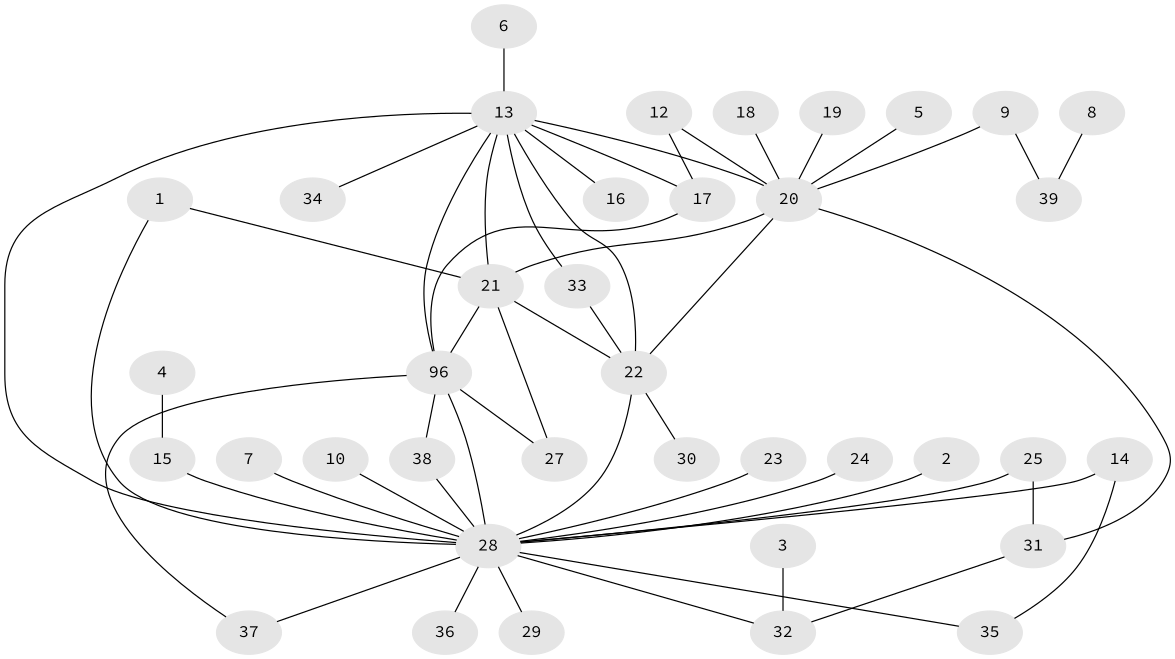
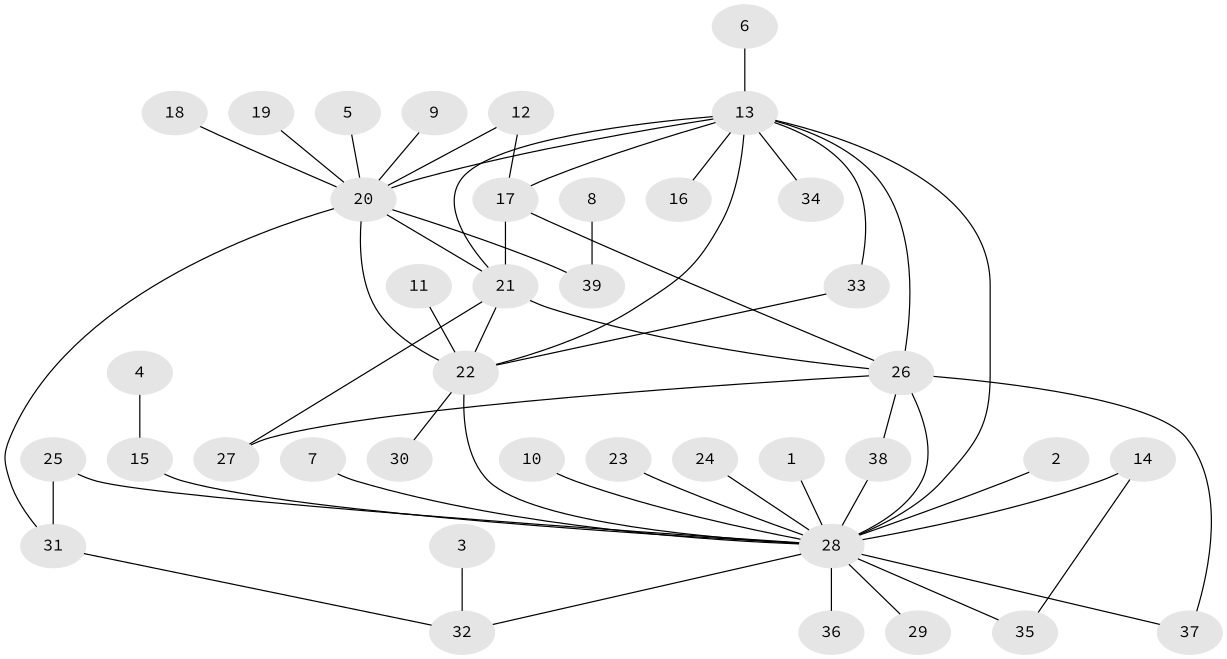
(1027, 156) -> (480, 239)
(325, 243) -> (505, 240)
none -> (419, 286)
(439, 373) -> (901, 373)
